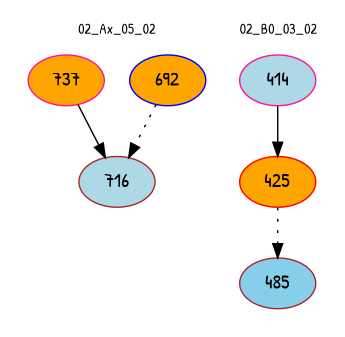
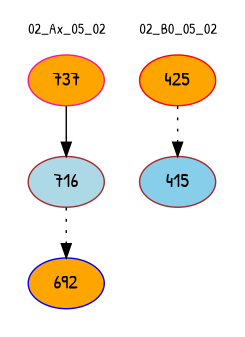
(278, 30) -> (178, 30)
(278, 80) -> none
(146, 125) -> (66, 226)
(278, 283) -> (178, 182)
